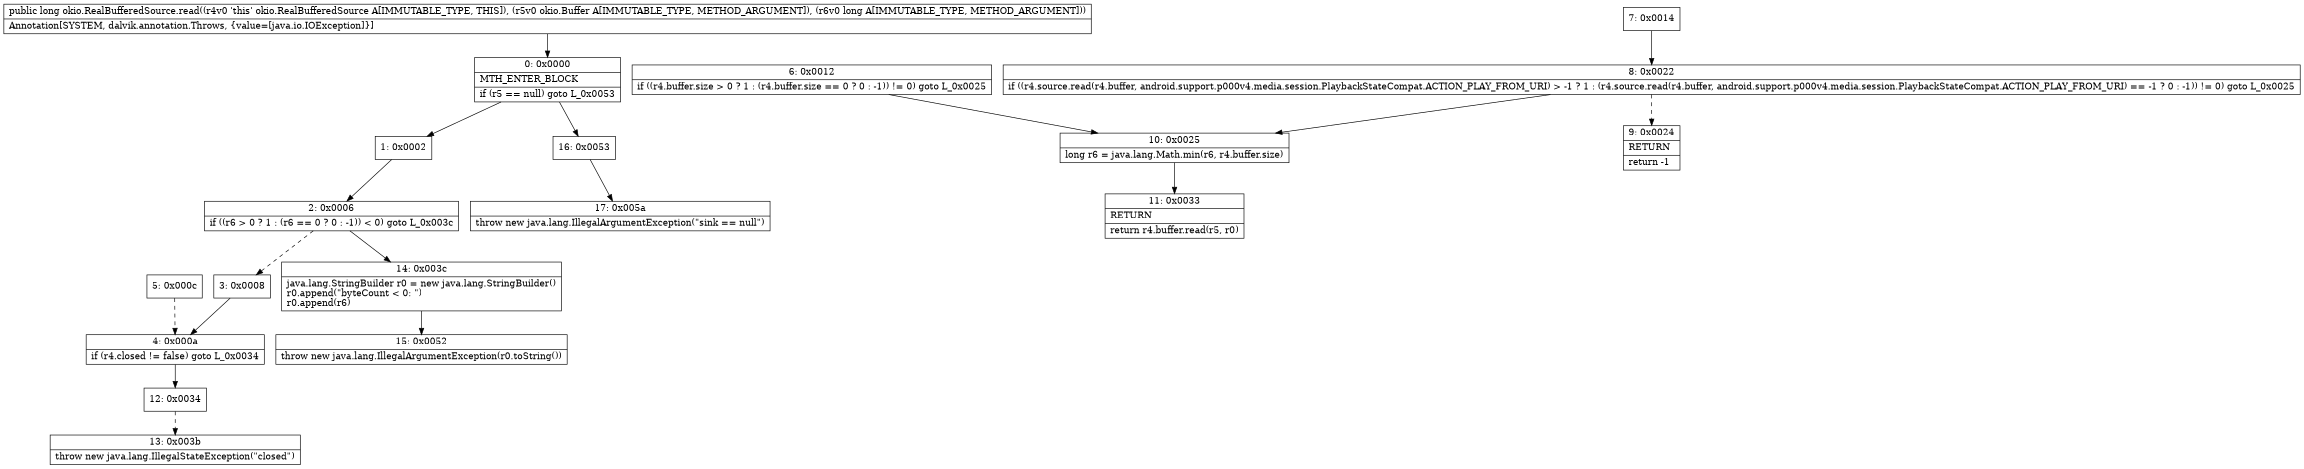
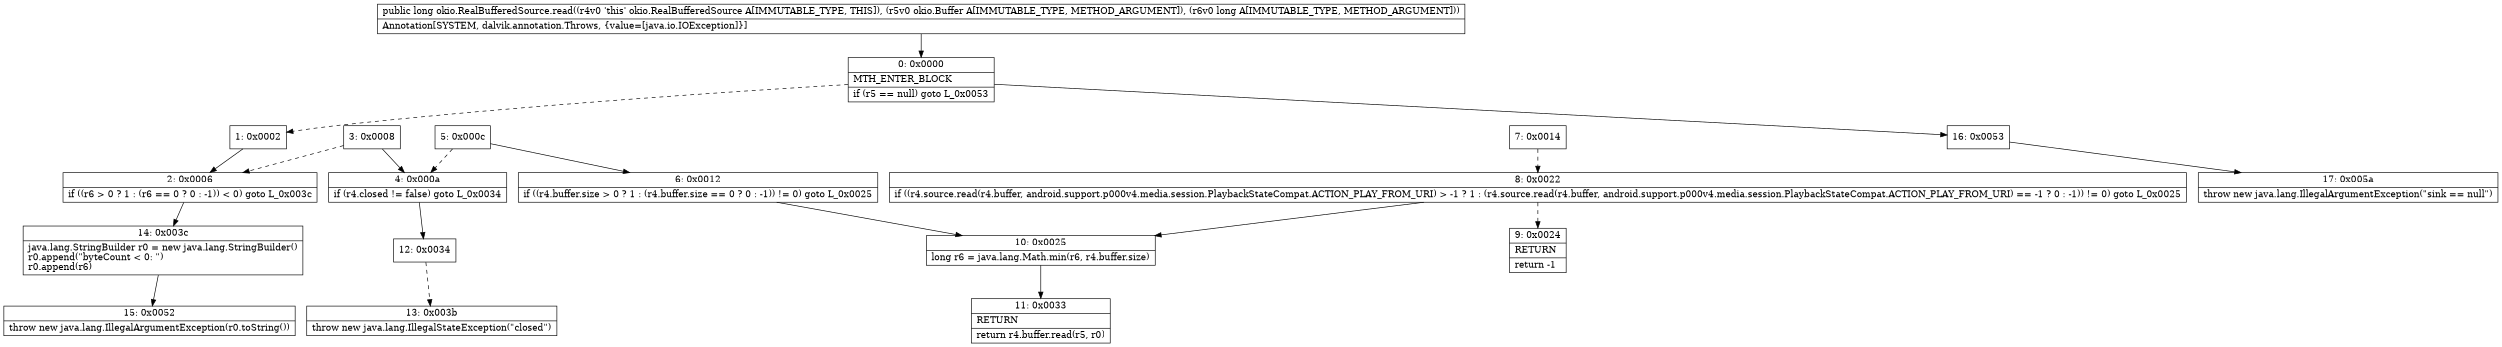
(1652, 45) -> (1538, 158)
(467, 118) -> (570, 104)
none -> (557, 157)
(287, 251) -> (296, 158)
